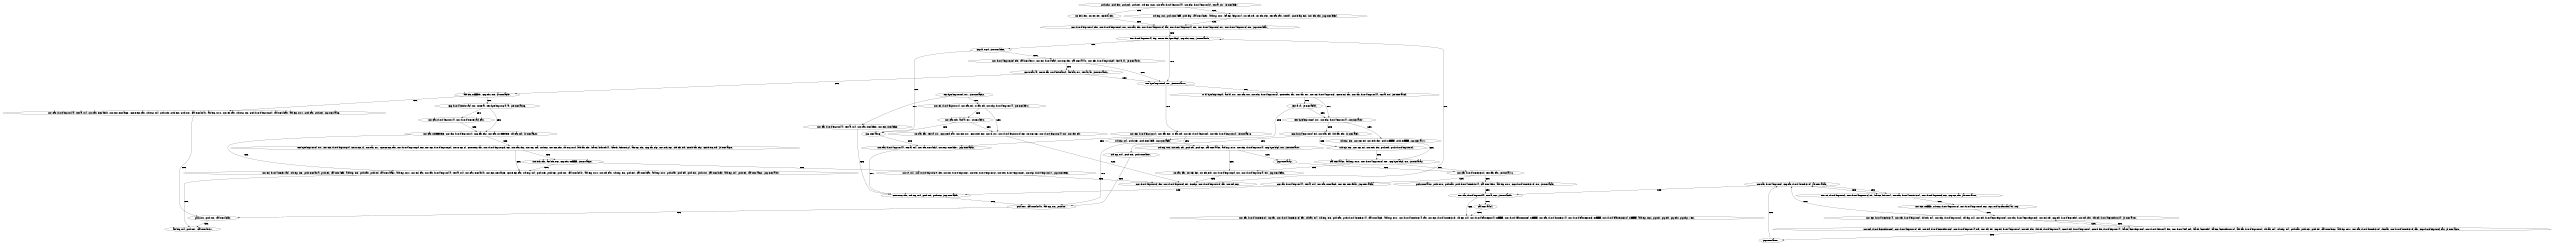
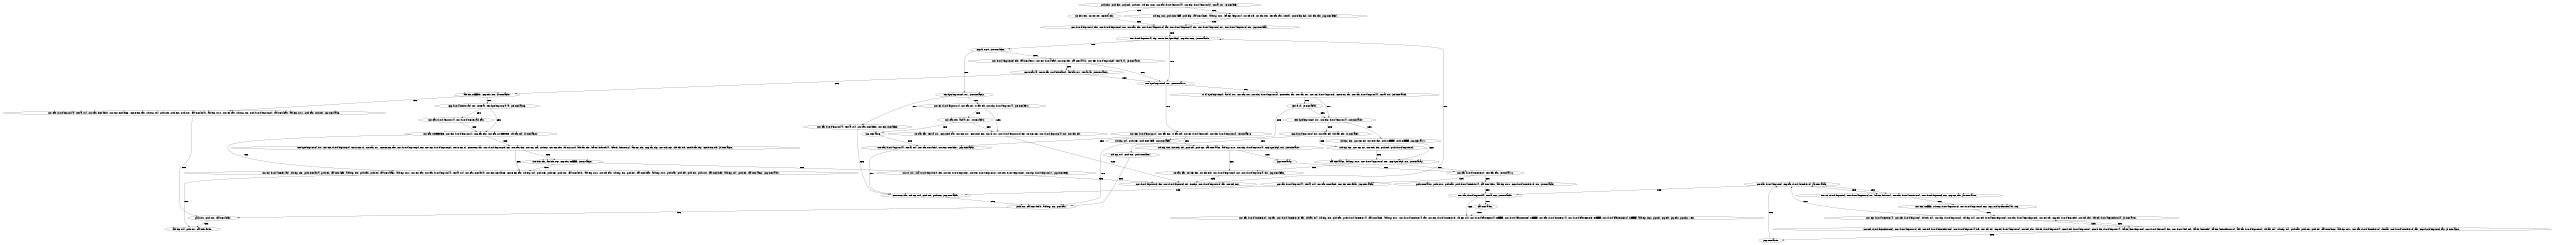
(914, 80) -> (964, 68)
(1041, 207) -> (1041, 207)
(1485, 207) -> (1485, 207)
(193, 229) -> (193, 229)
(1771, 241) -> (1771, 241)
